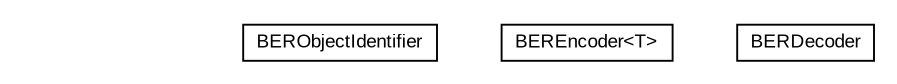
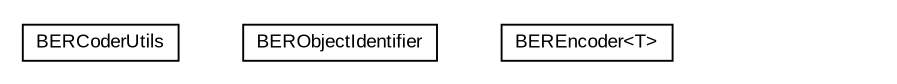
none -> (101, 42)
(806, 42) -> none
